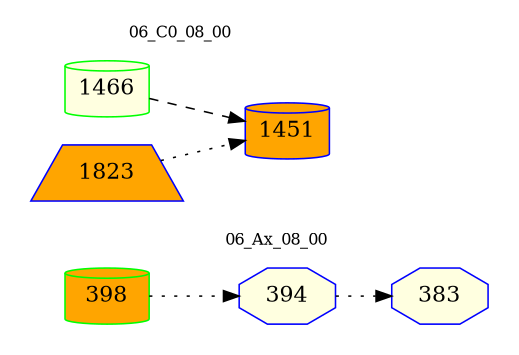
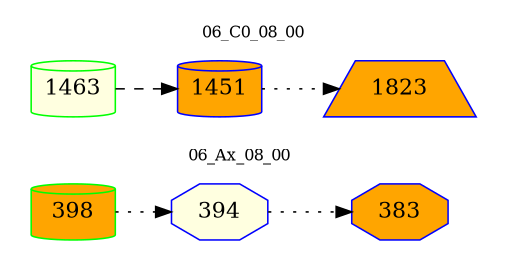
(107, 89) -> (73, 89)
(195, 152) -> (293, 89)
(440, 296) -> (400, 212)
